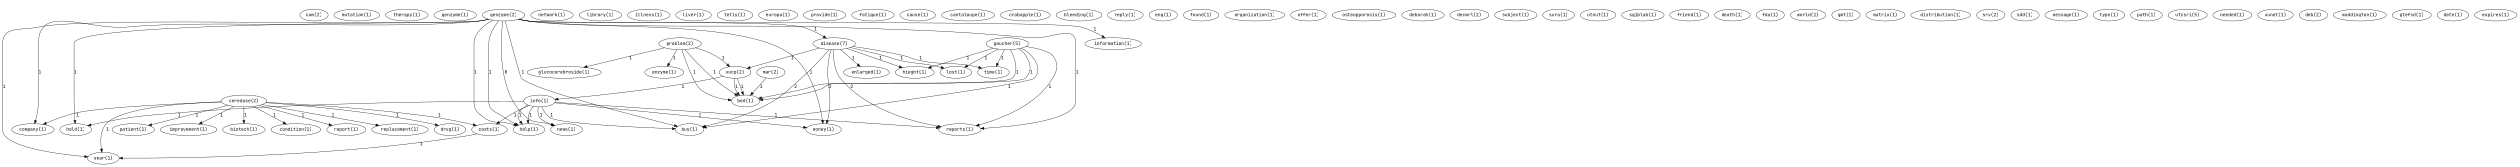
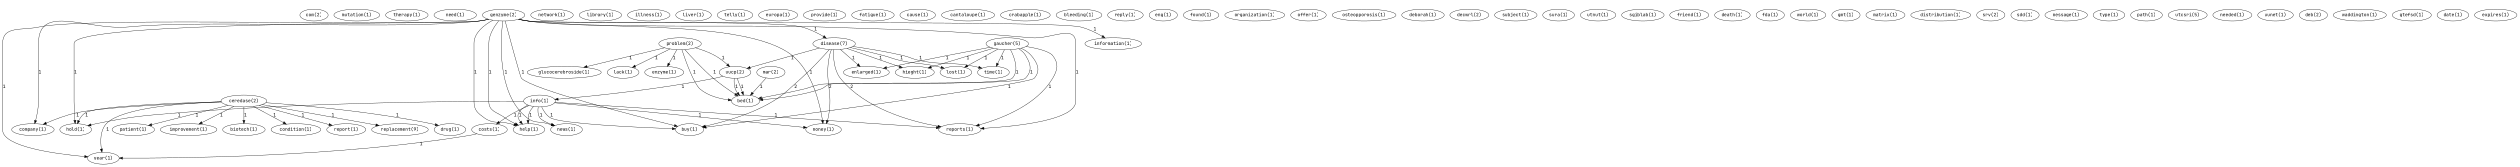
(455, 15) -> (455, 15)
none -> (938, 57)
(506, 72) -> (506, 72)
none -> (623, 72)
(370, 110) -> (148, 105)
(400, 130) -> (400, 130)
